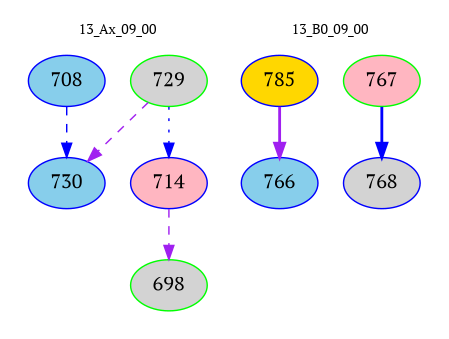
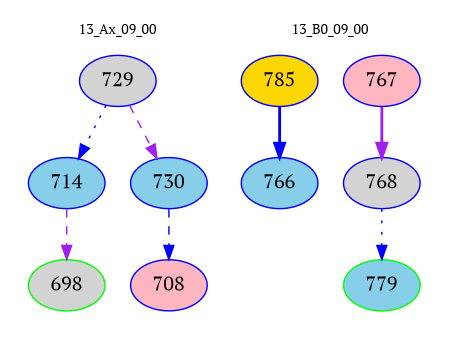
(67, 81) -> (169, 285)
(169, 81) -> (118, 81)
(382, 81) -> (382, 81)
(67, 125) -> (169, 227)
(280, 125) -> (280, 125)
(382, 125) -> (382, 125)
(169, 183) -> (67, 183)
none -> (382, 285)
